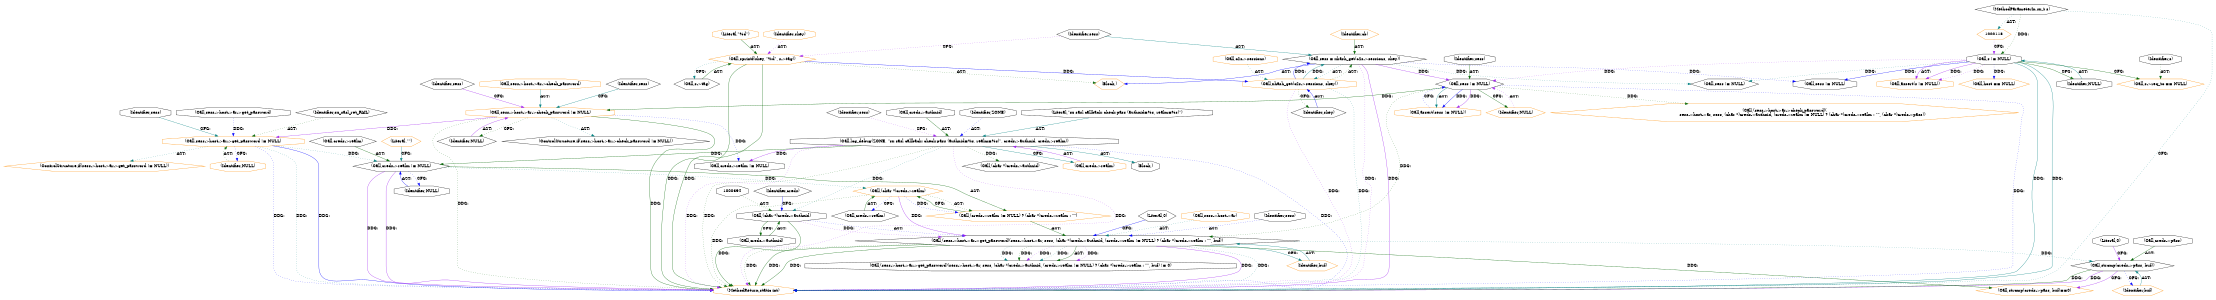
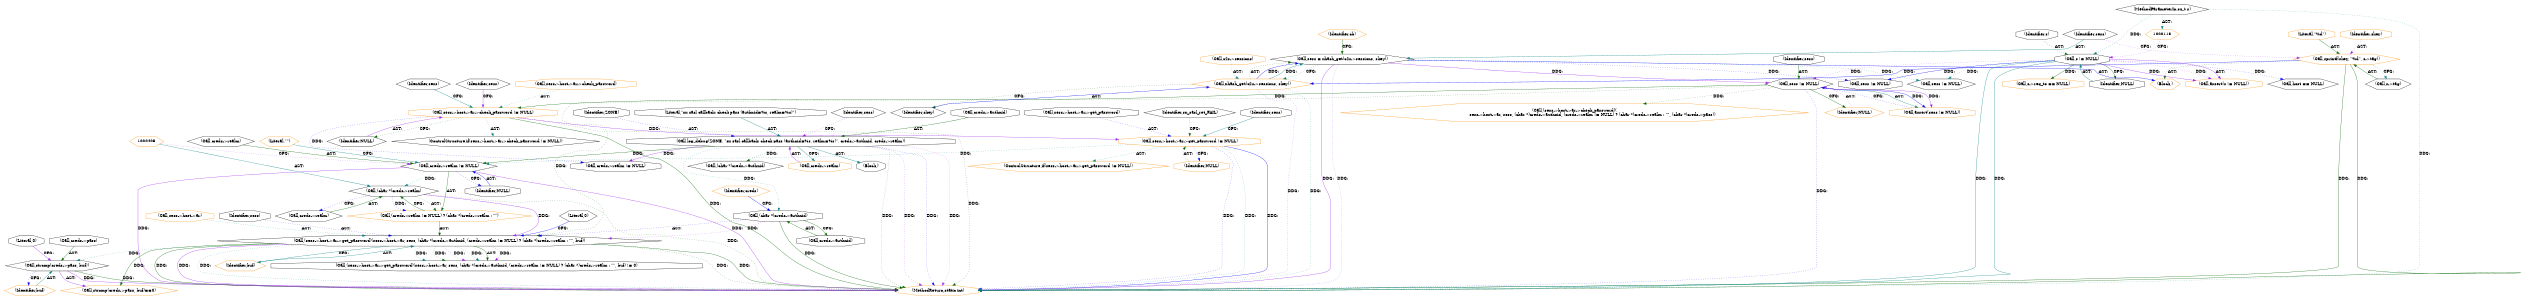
(2016, 35) -> (2125, 34)
(1360, 47) -> (1348, 47)
(2161, 70) -> (2052, 47)
(1338, 72) -> (1312, 72)
(2120, 72) -> (2071, 72)
(1300, 84) -> (1253, 84)
(1994, 84) -> (2303, 84)
(2161, 84) -> (2043, 84)
(540, 97) -> (531, 98)
(239, 129) -> (1154, 129)
(293, 129) -> (1196, 129)
none -> (147, 141)
(2164, 154) -> (2425, 154)
(732, 191) -> none
(783, 191) -> (741, 191)
(898, 191) -> (394, 191)
(2117, 278) -> (72, 278)
